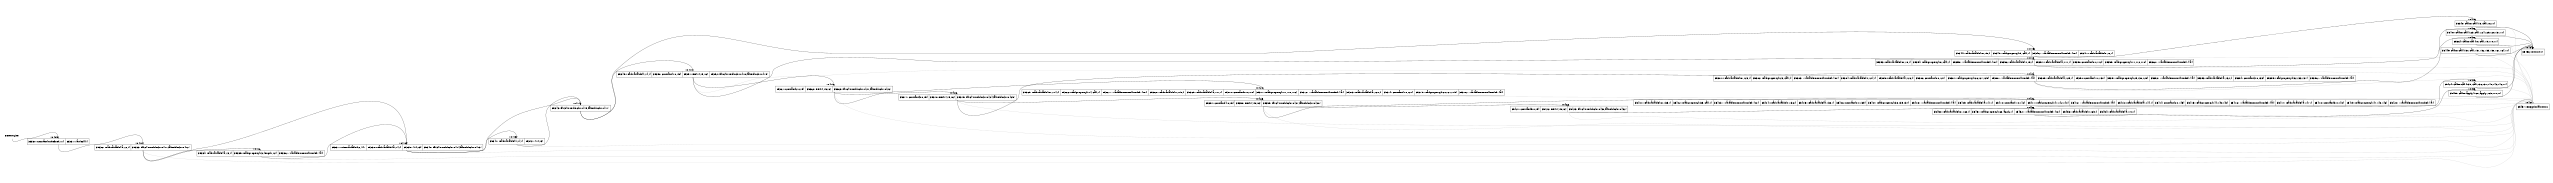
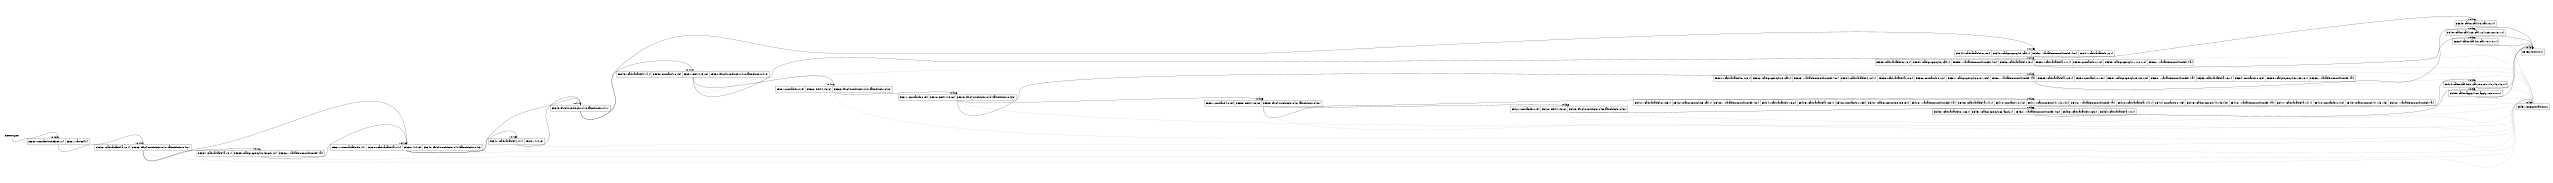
(2476, 51) -> none
(1263, 92) -> none
